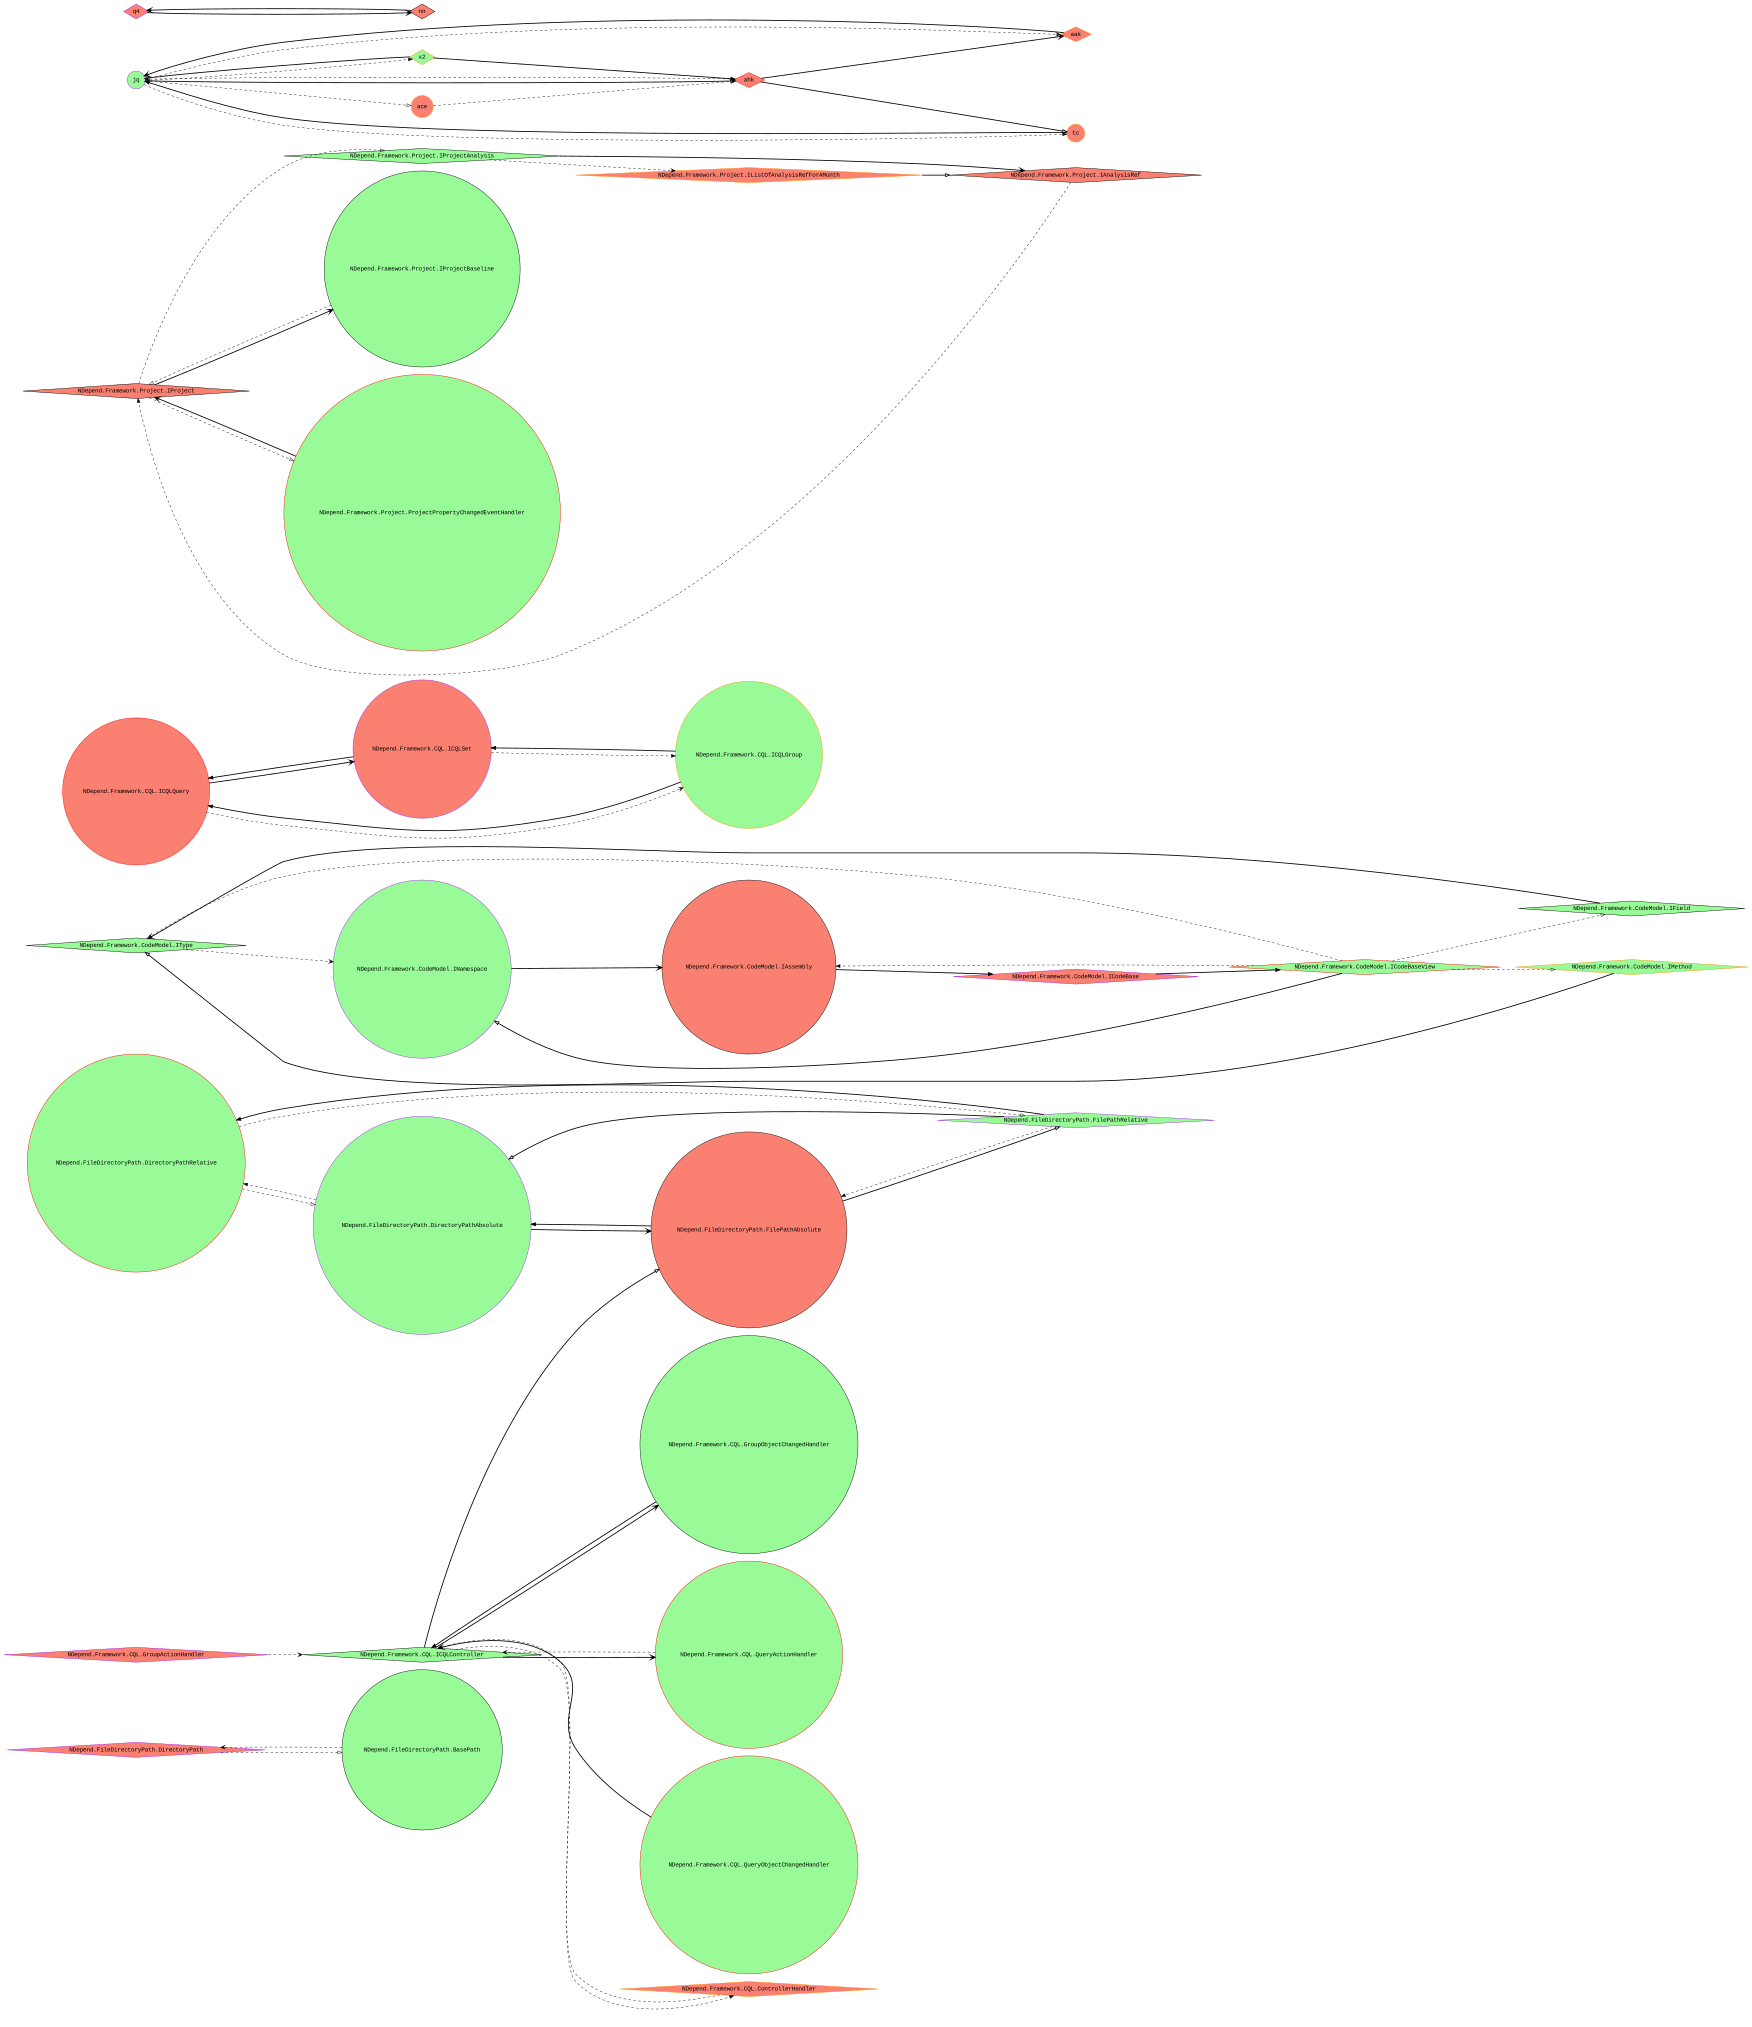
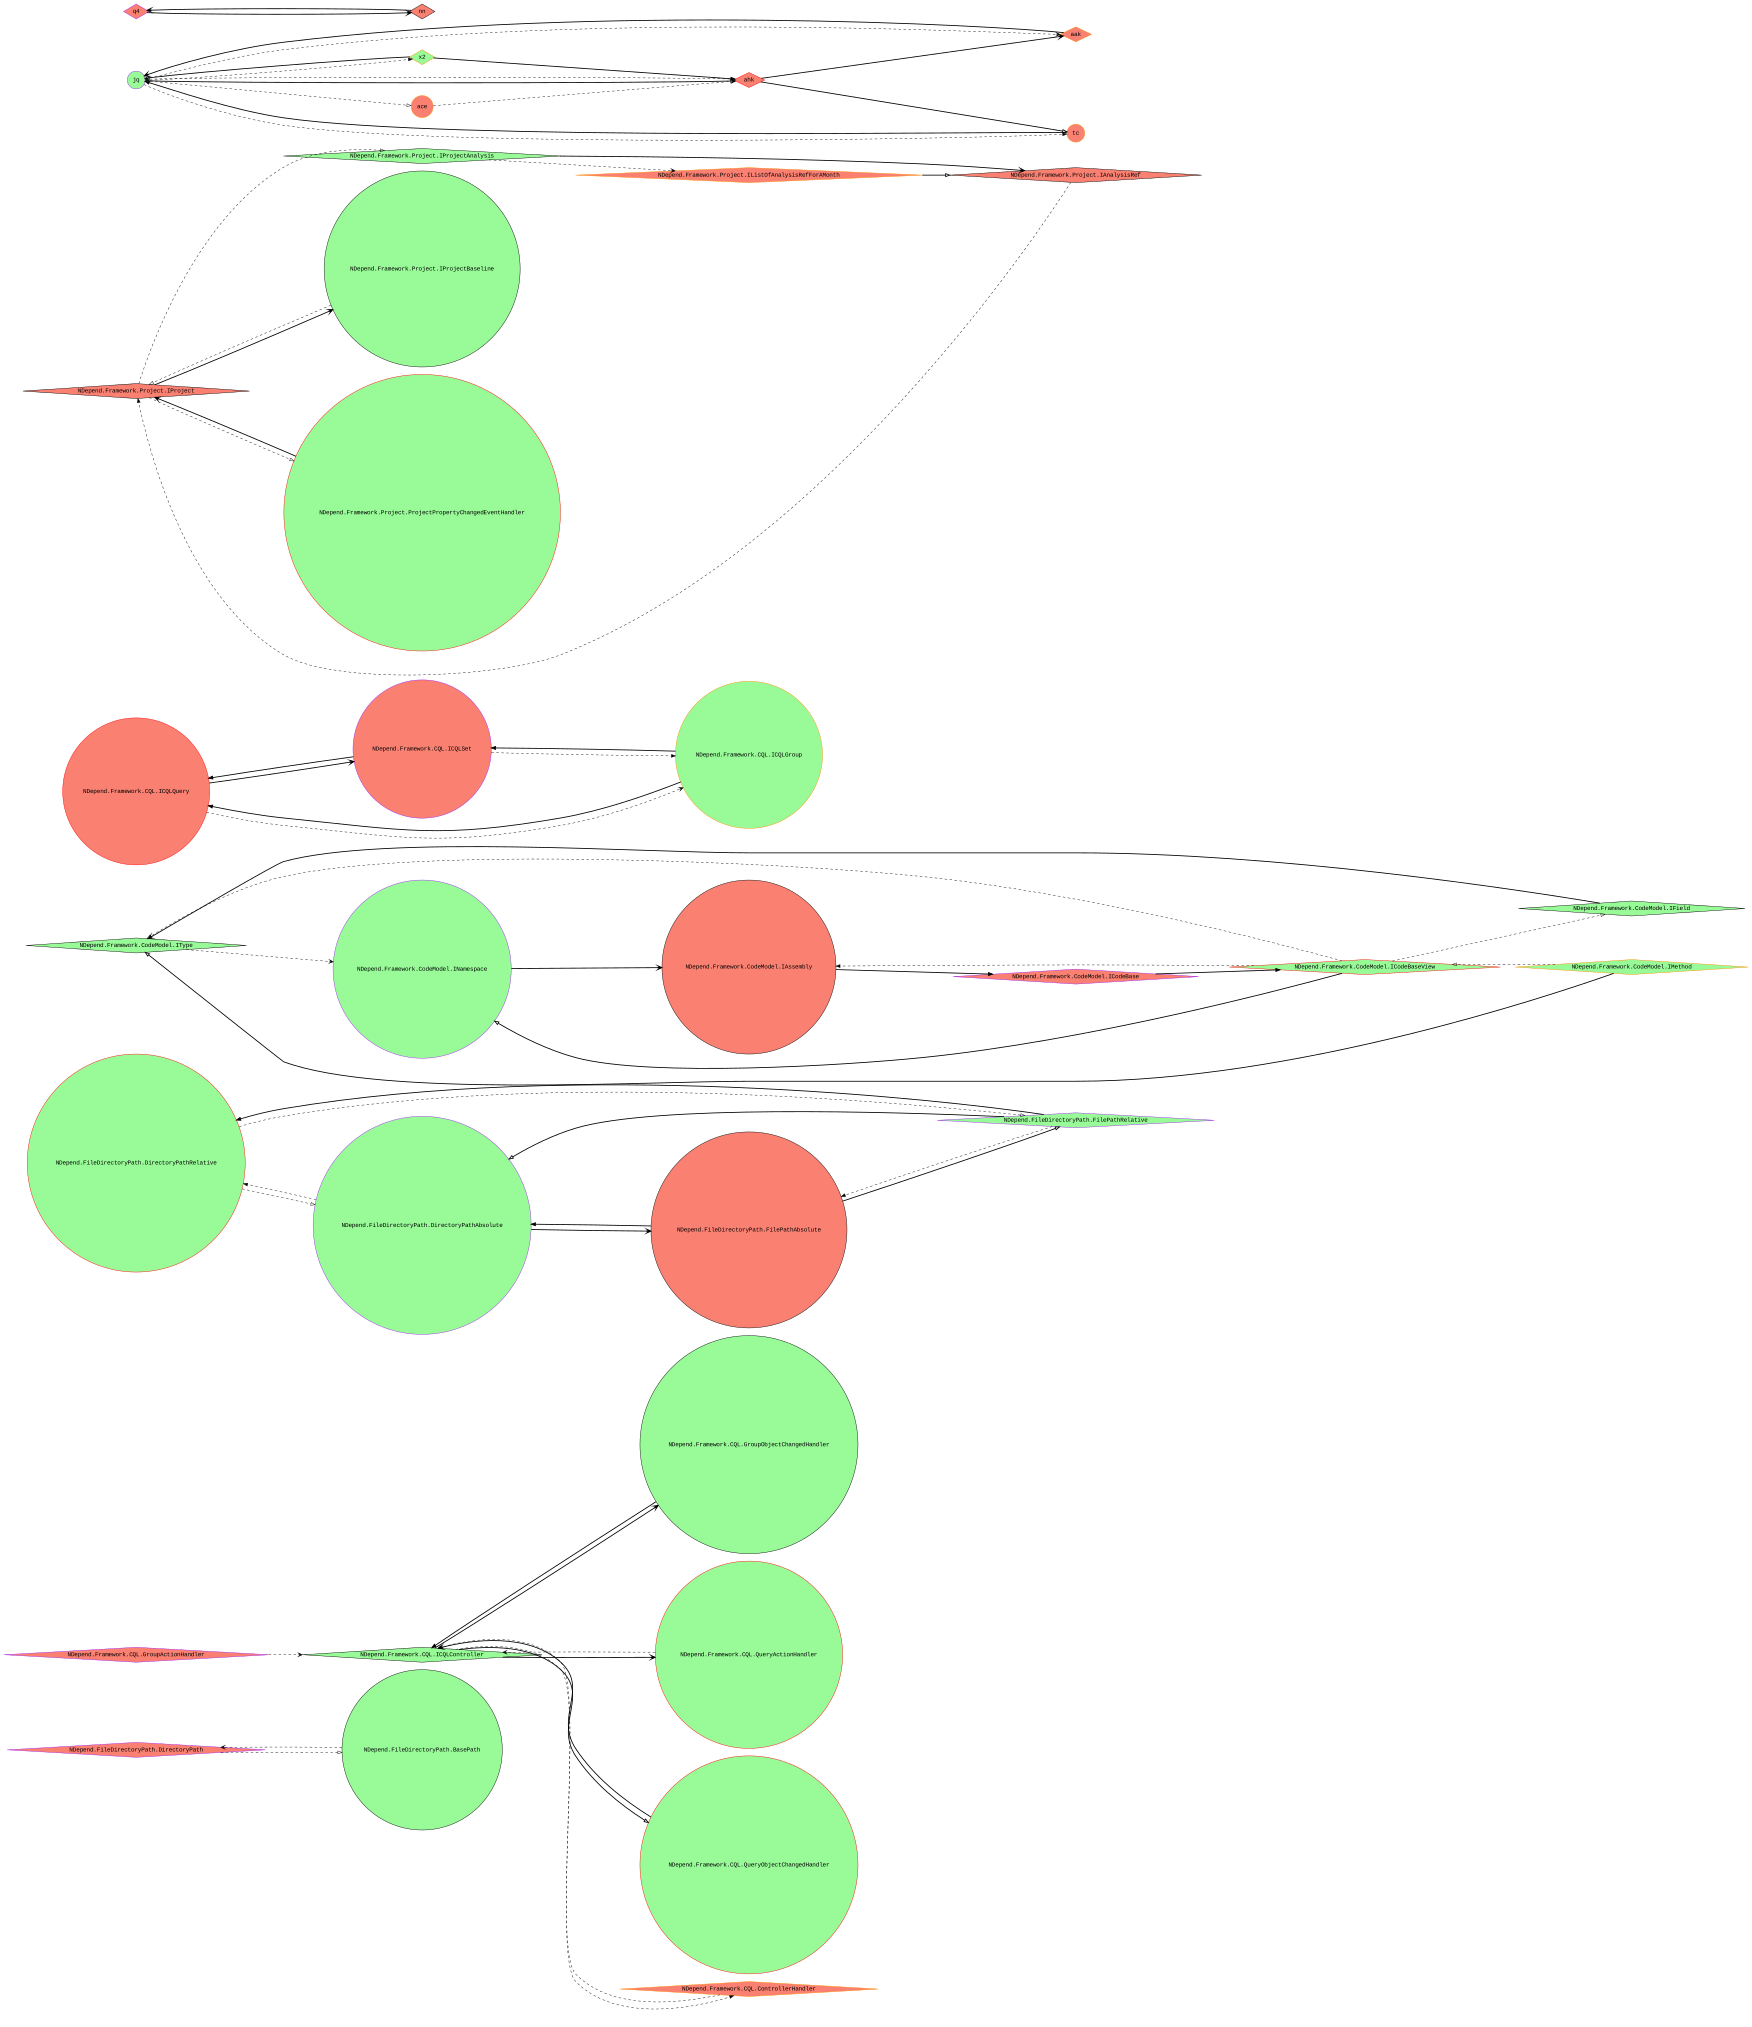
(1502, 970) -> (1506, 964)
(505, 1436) -> (572, 1749)
